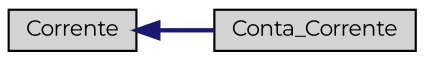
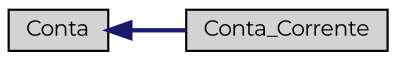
(73, 30) -> (58, 30)
